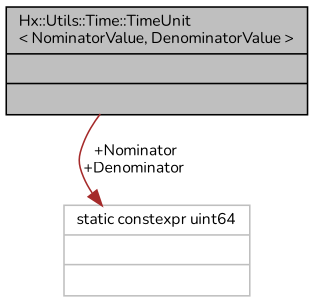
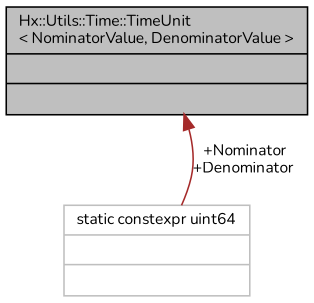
(80, 152) -> (193, 168)
